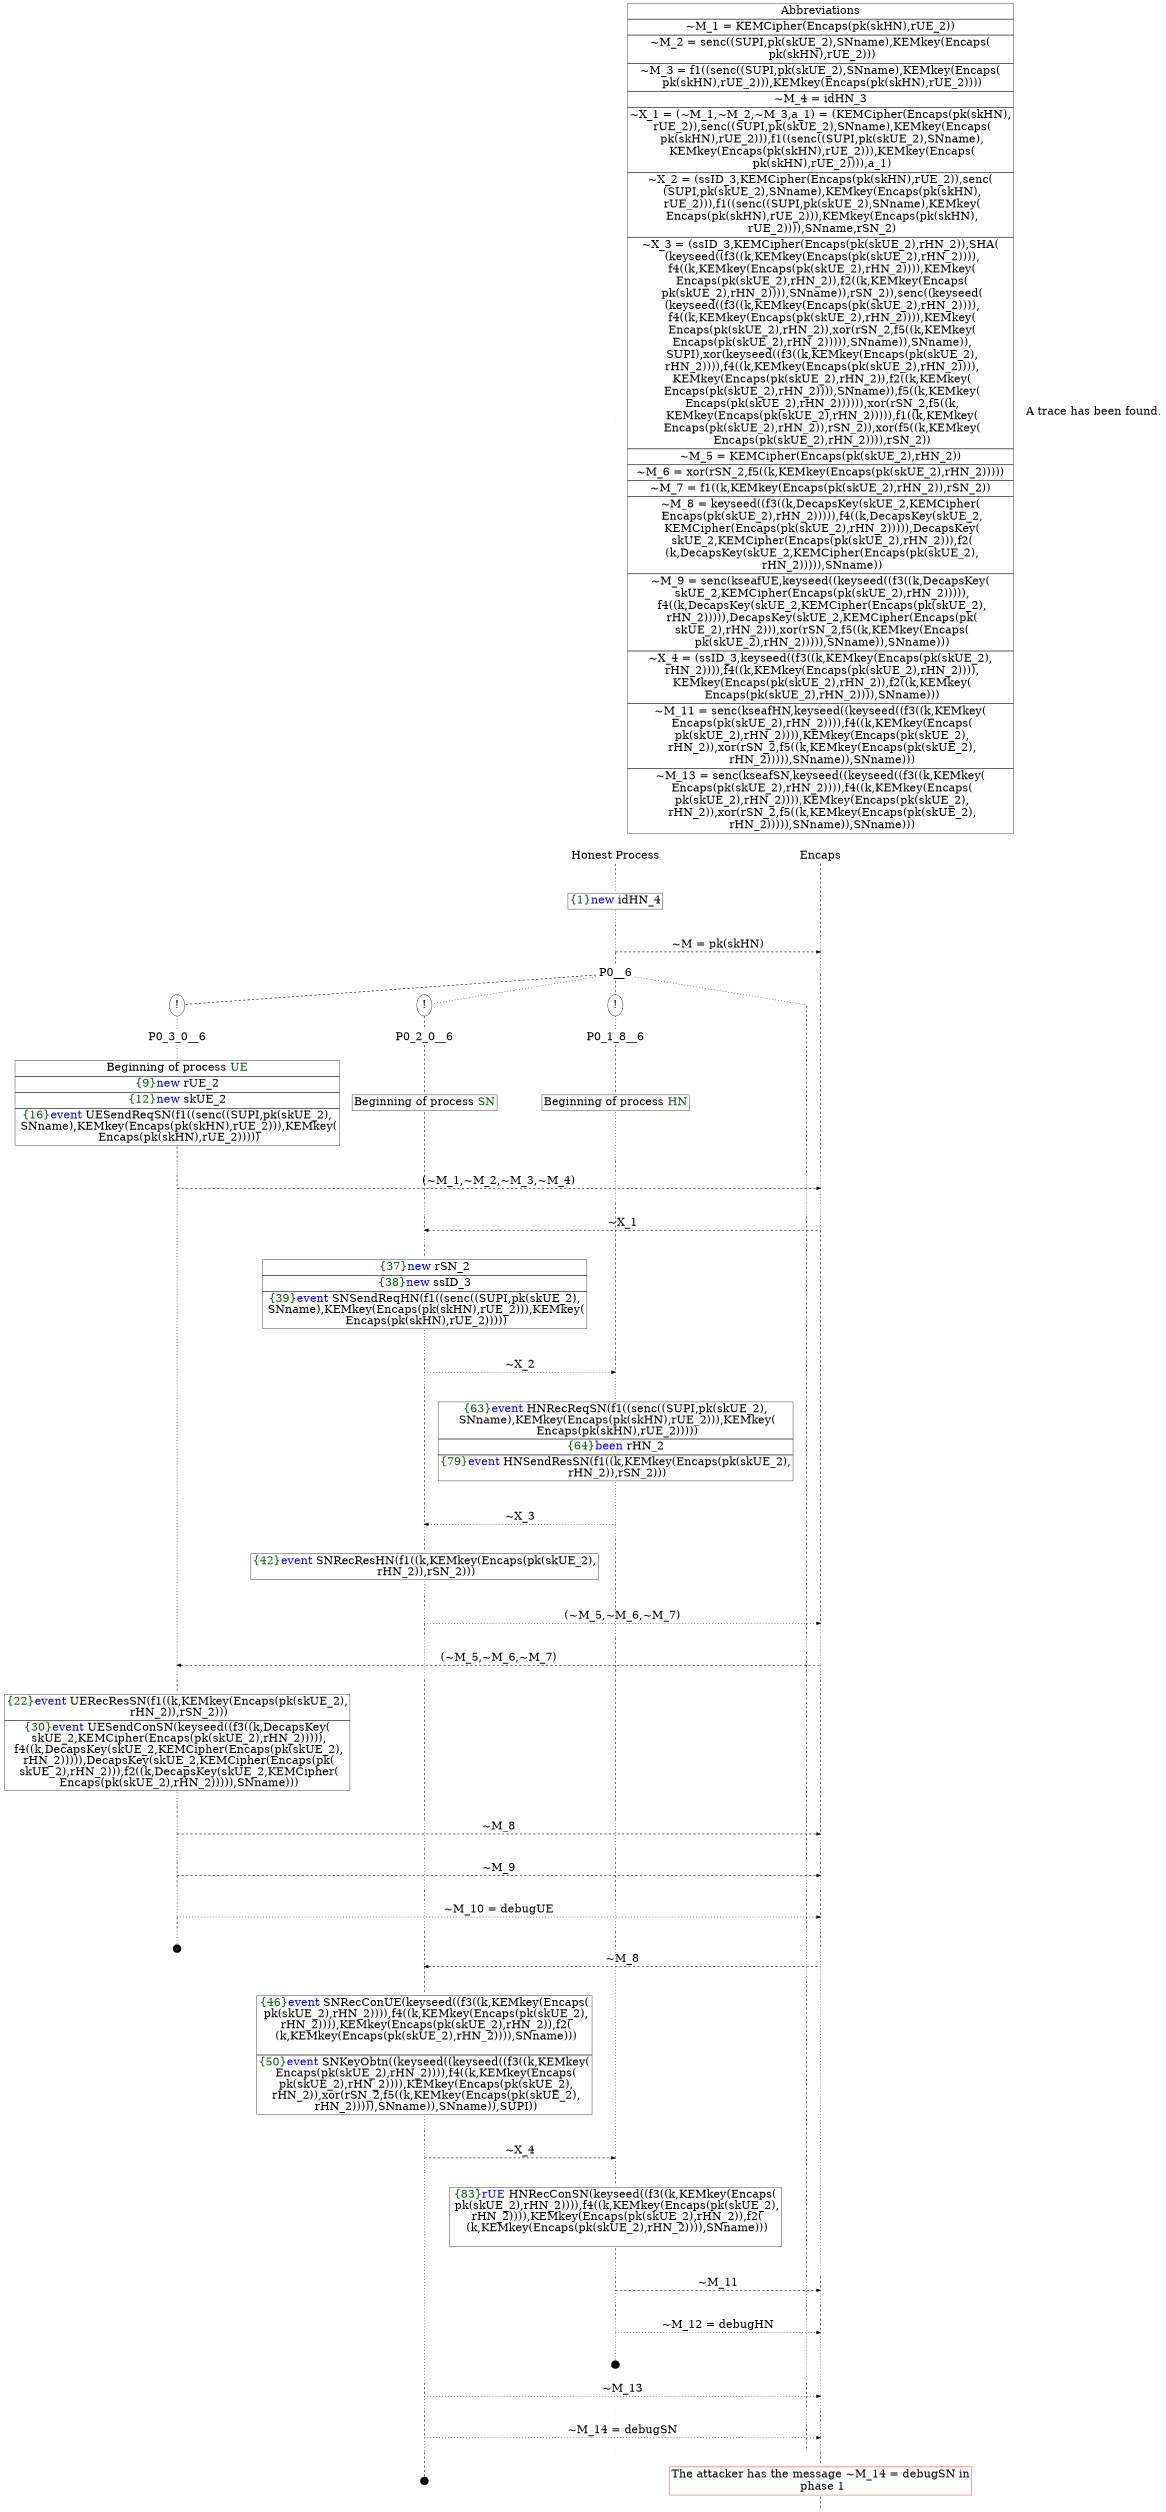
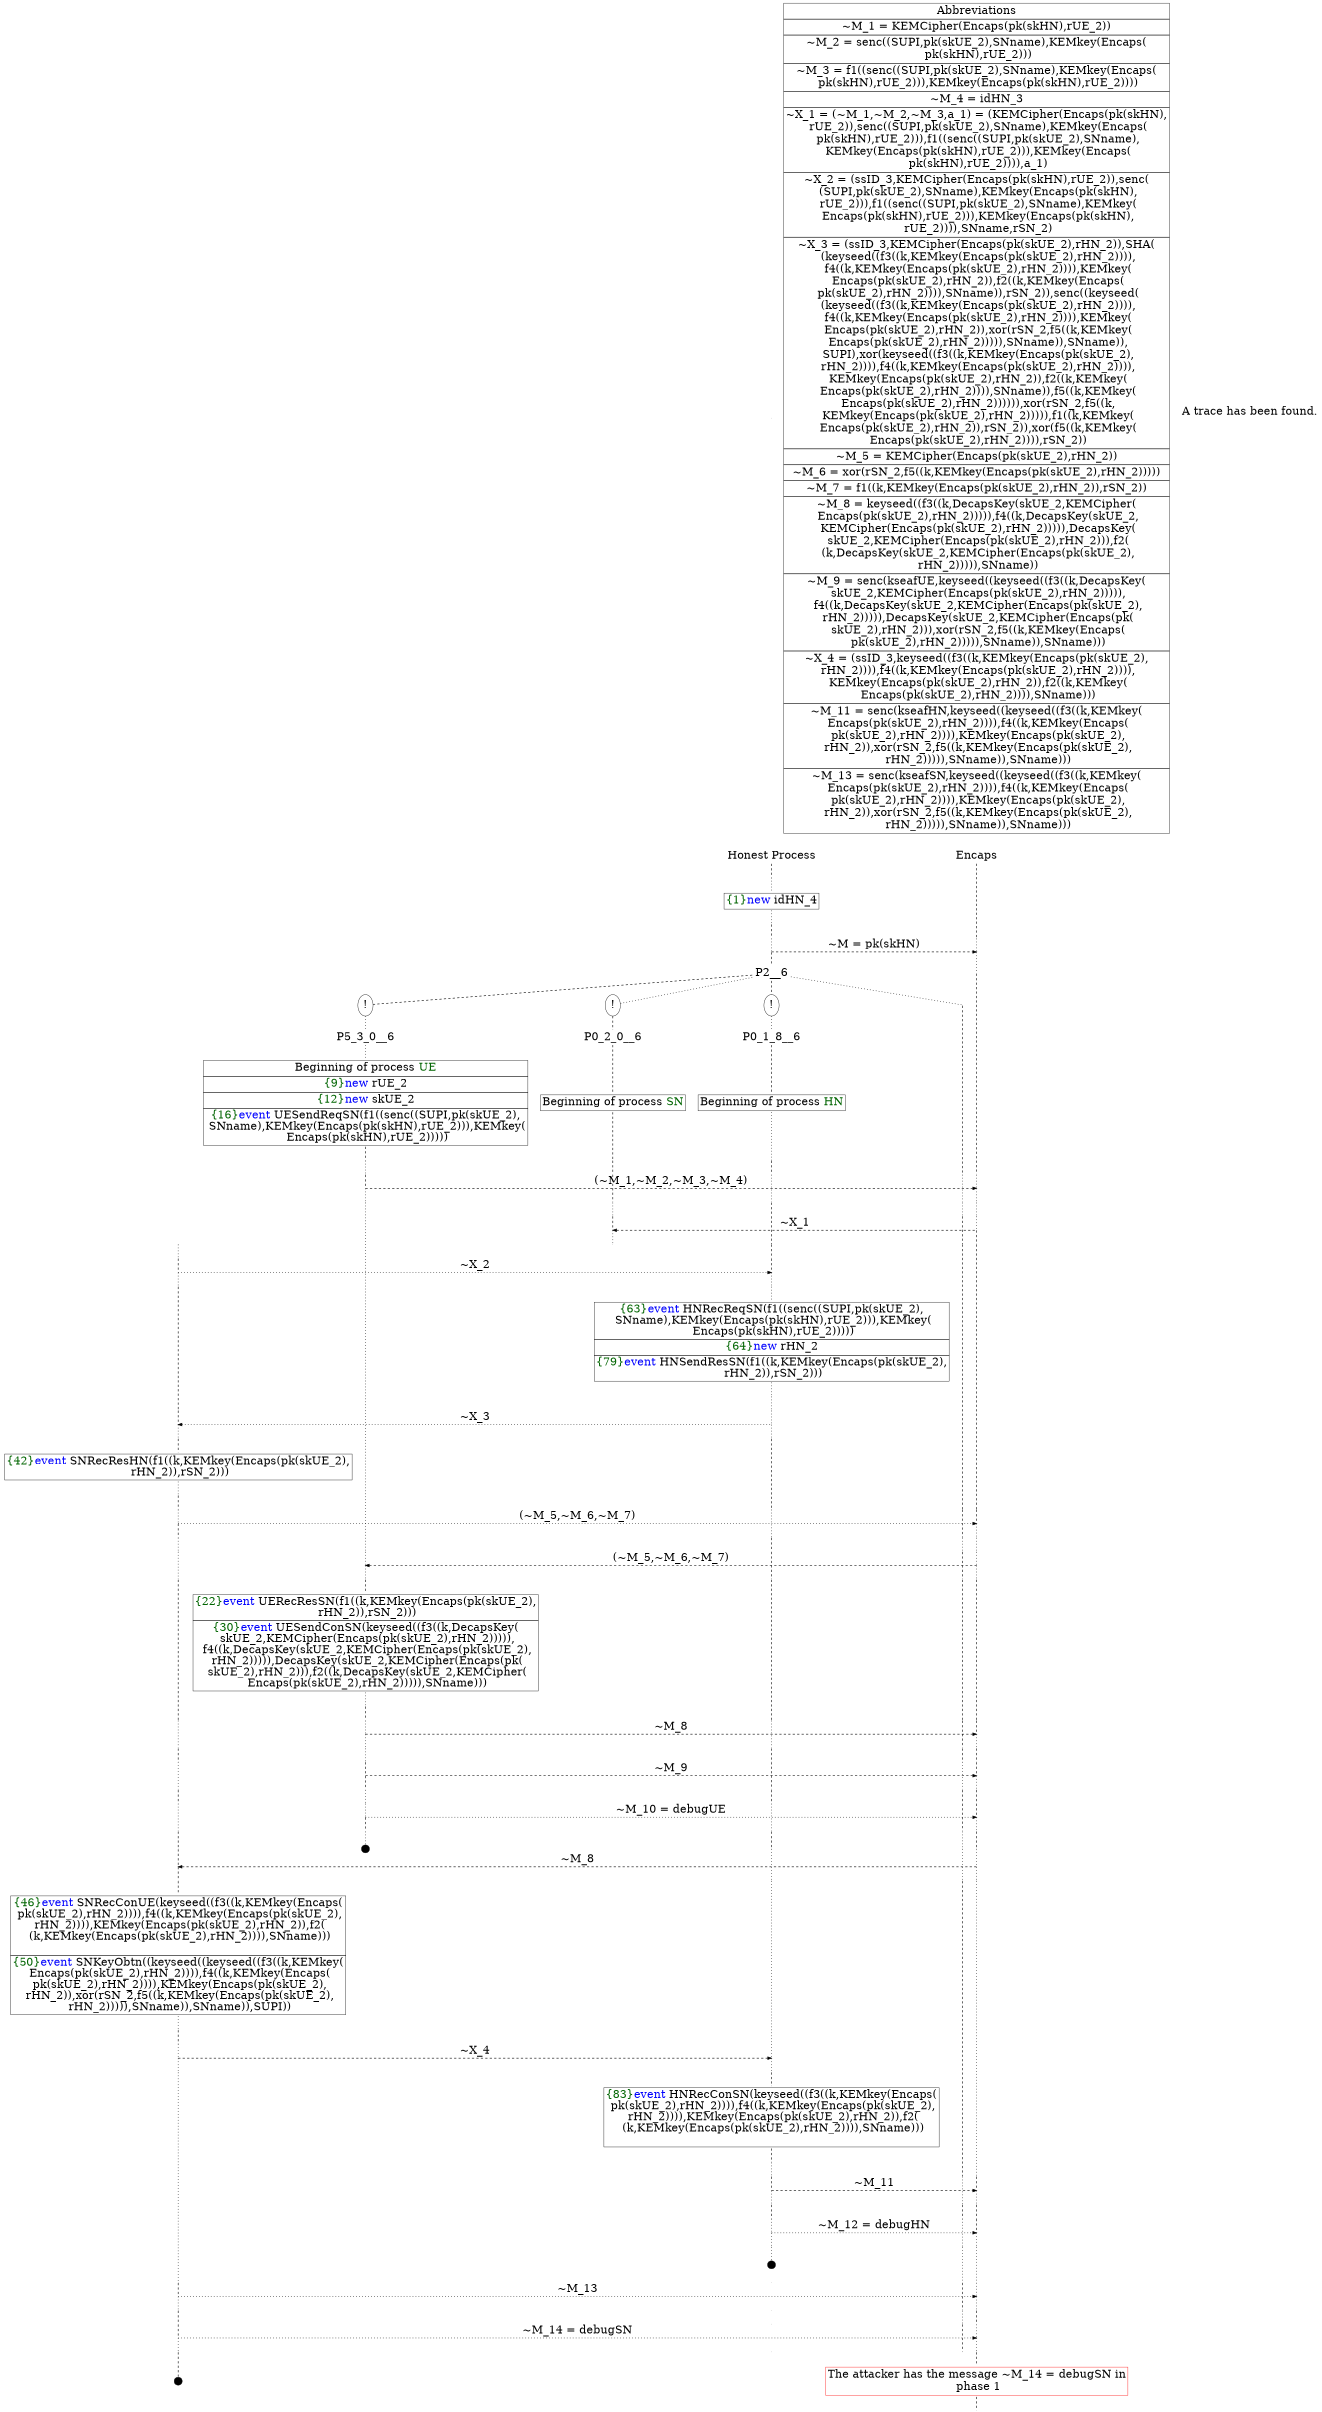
(615, 973) -> (772, 973)
(177, 1037) -> (365, 1037)
(424, 1294) -> none
(611, 1446) -> (767, 1346)
(494, 2194) -> (650, 2095)
